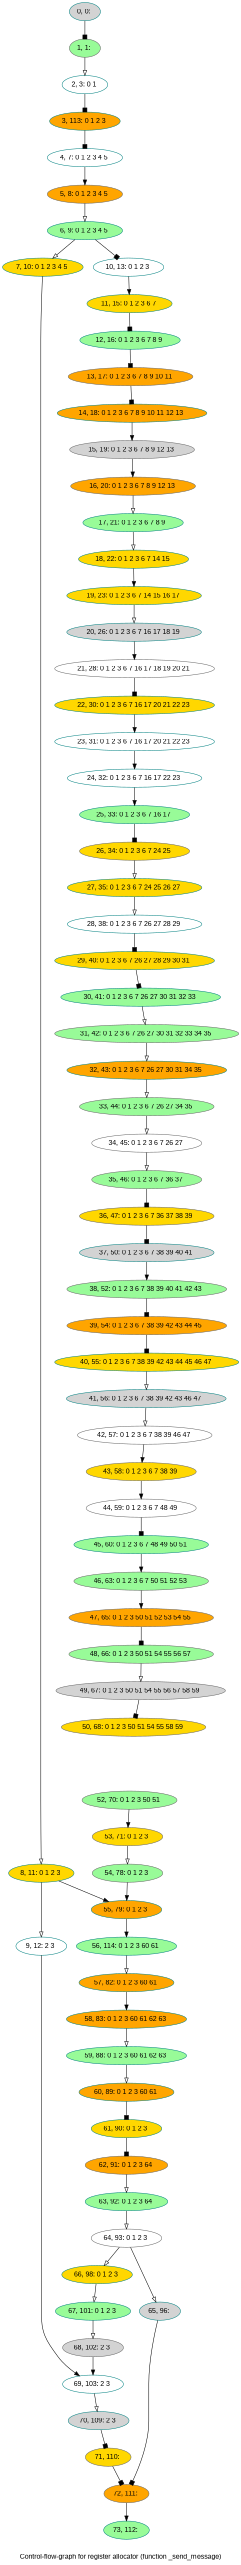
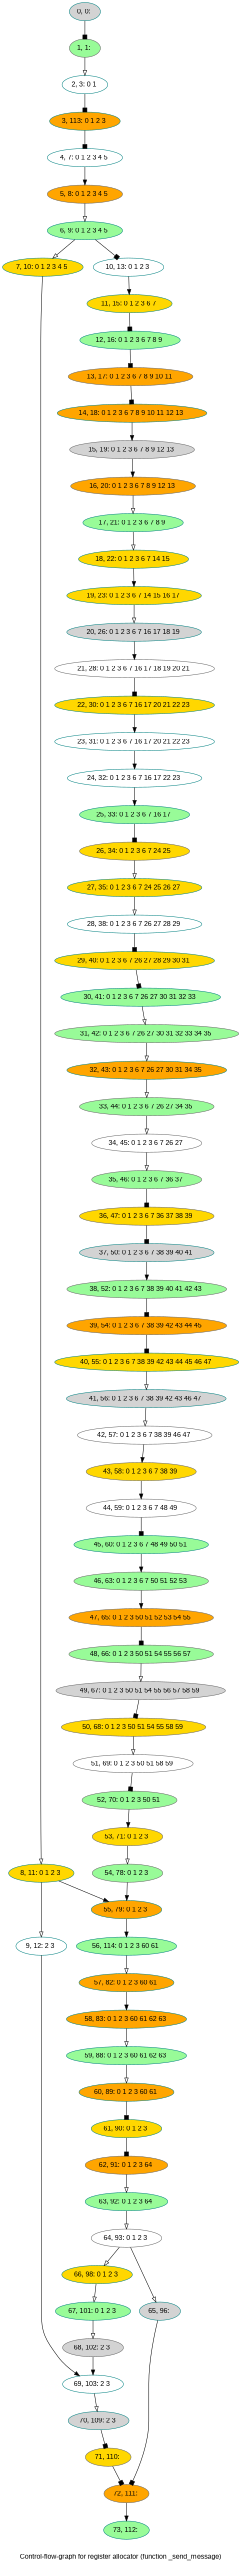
none -> (133, 1764)
